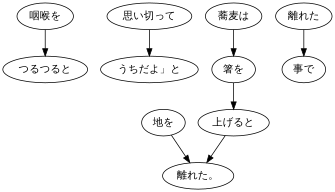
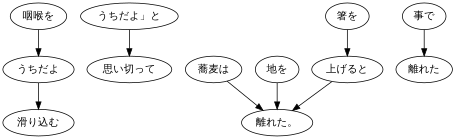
(149, 39) -> (129, 39)
(234, 39) -> (242, 93)
(304, 39) -> (424, 39)
(45, 69) -> (38, 69)
none -> (38, 123)
